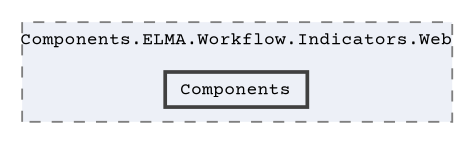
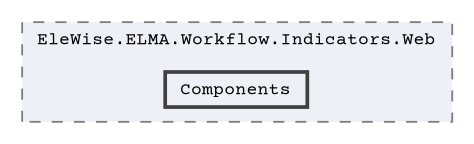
(237, 40) -> (237, 40)
